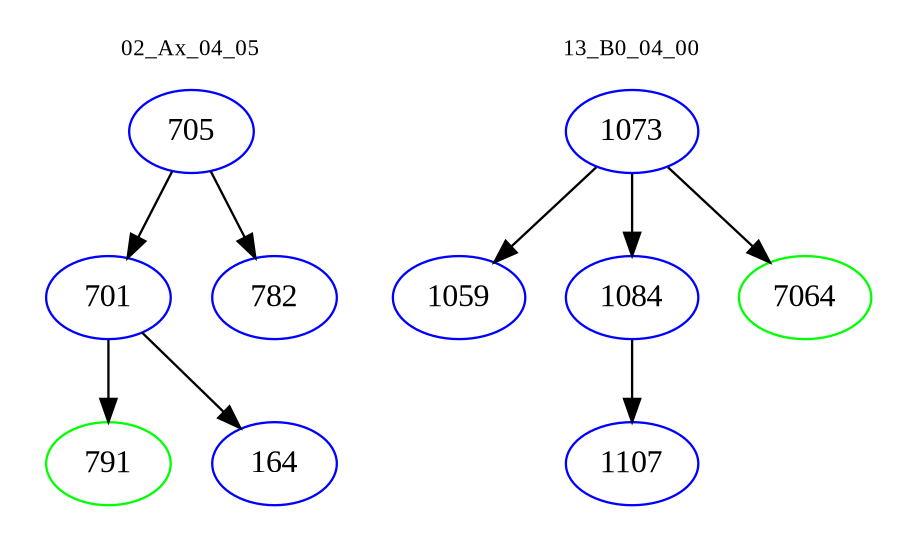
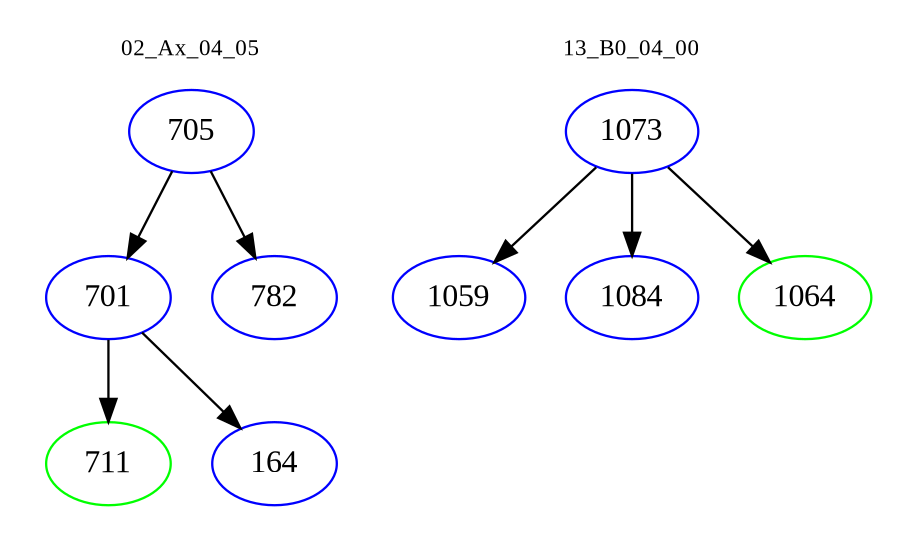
(805, 298) -> (805, 298)
(108, 464) -> (108, 464)
(632, 464) -> none
